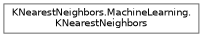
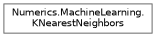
(101, 19) -> (78, 19)
